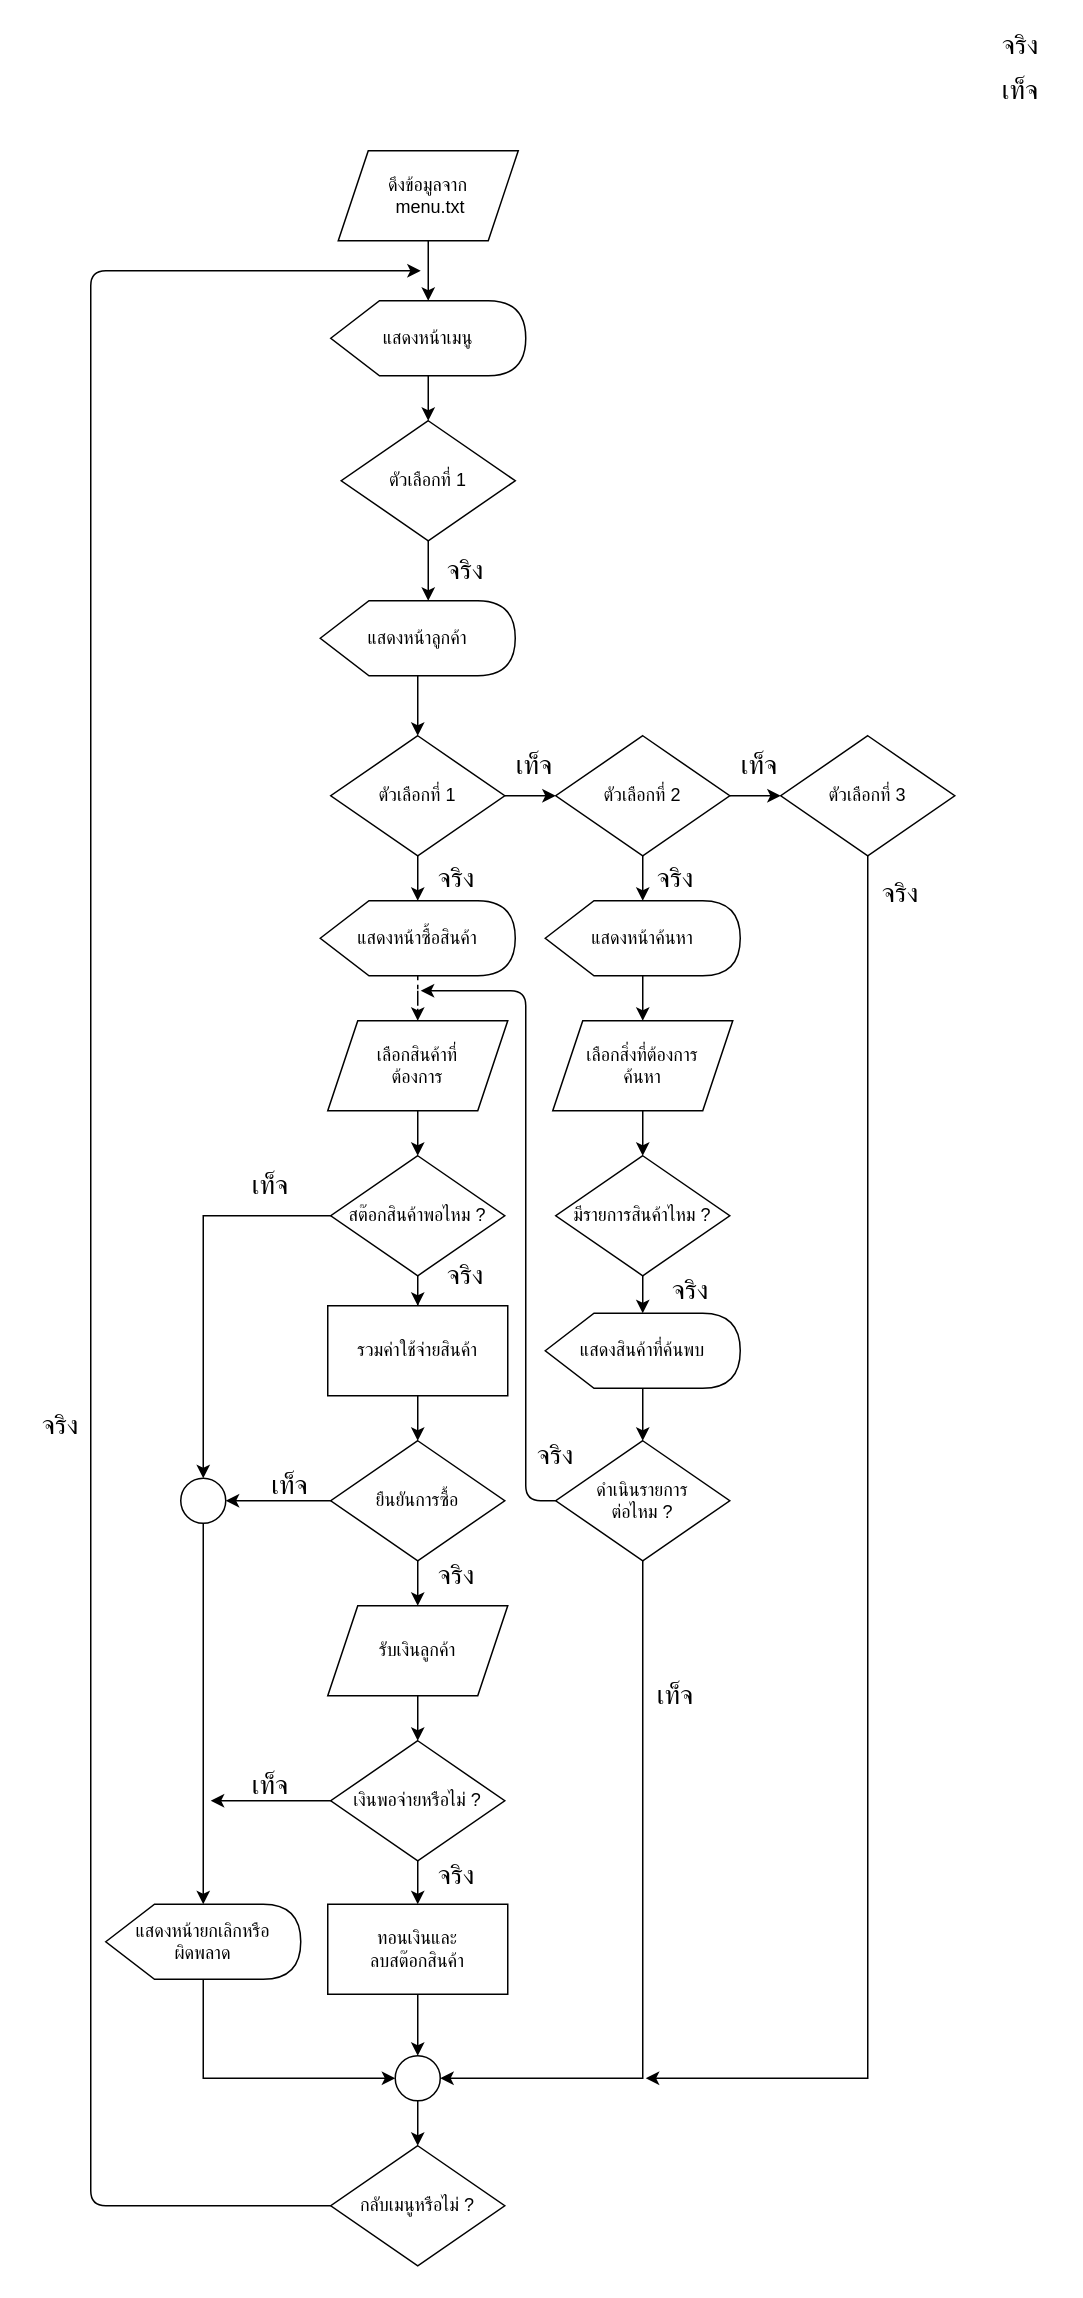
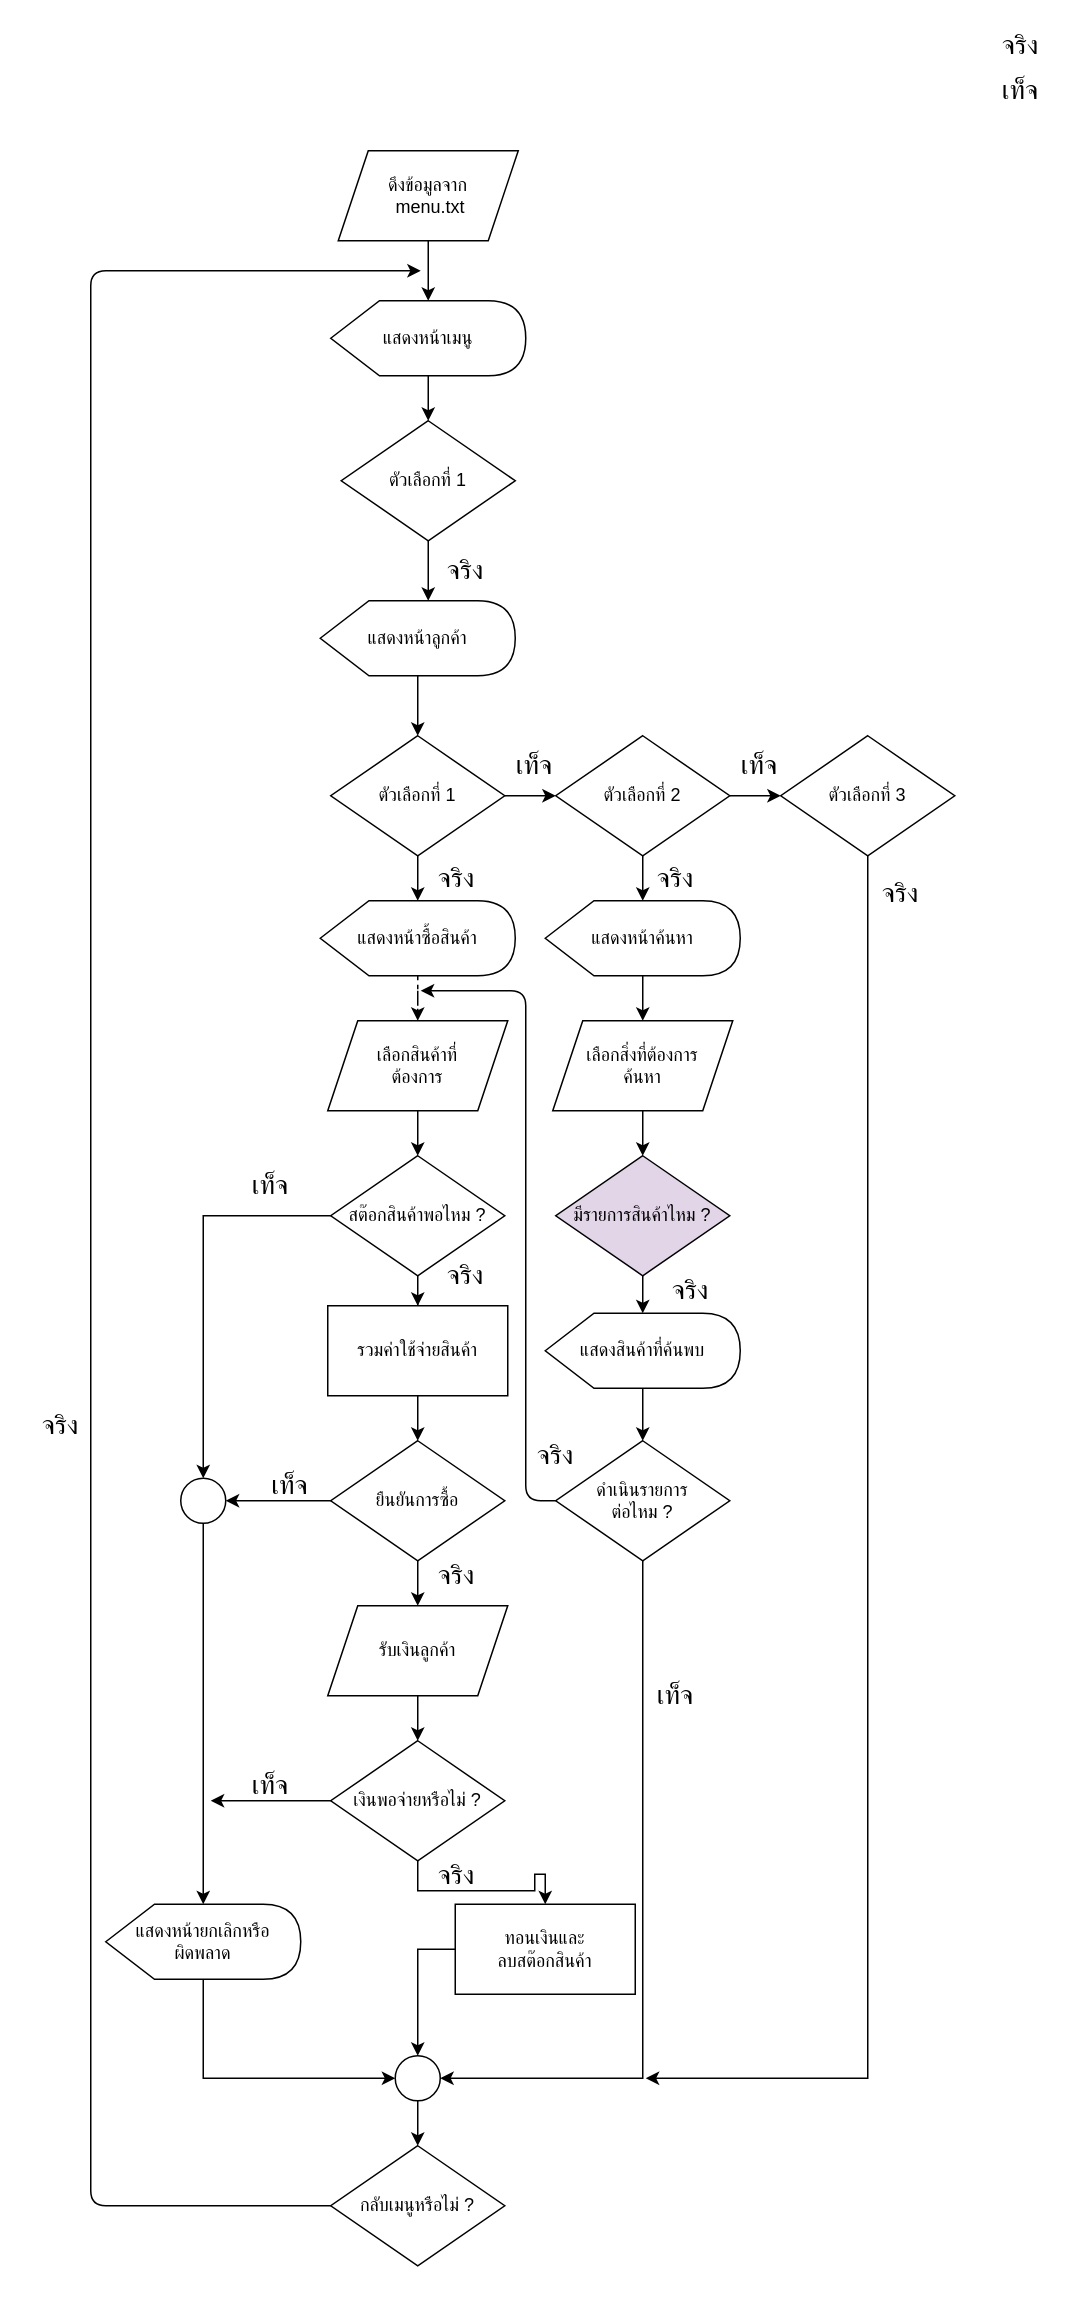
(643, 1216) -> (643, 1216)
(418, 1949) -> (545, 1949)
